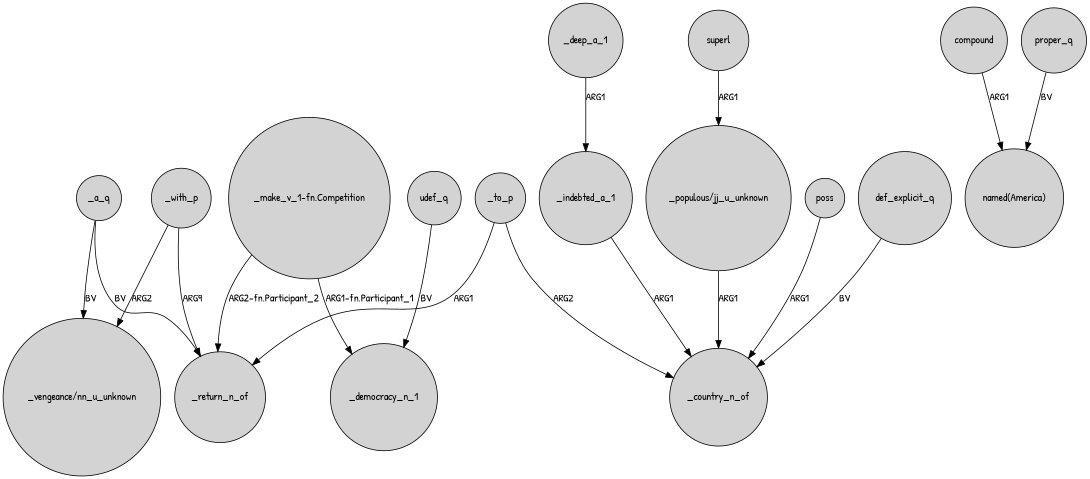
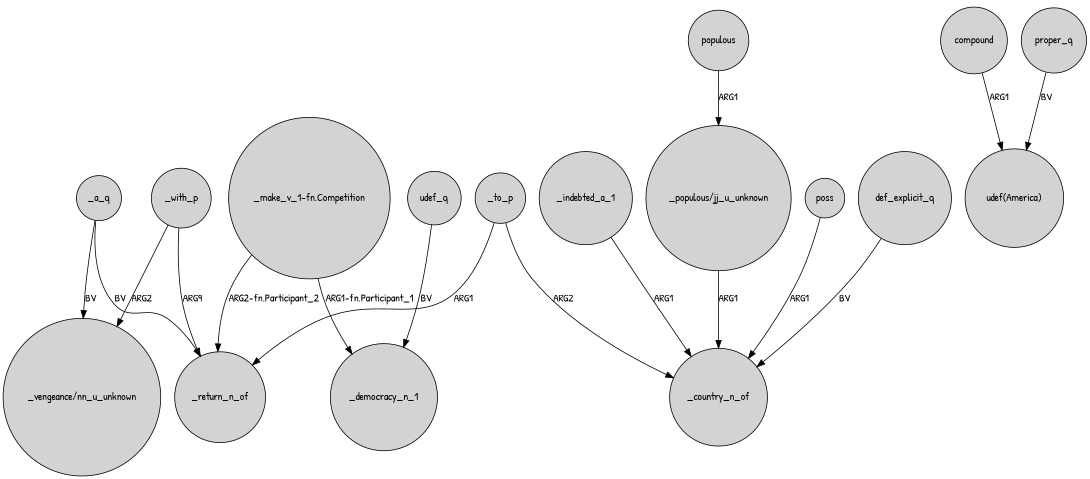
(586, 40) -> none
(719, 40) -> (719, 40)
(1014, 198) -> (1014, 198)
